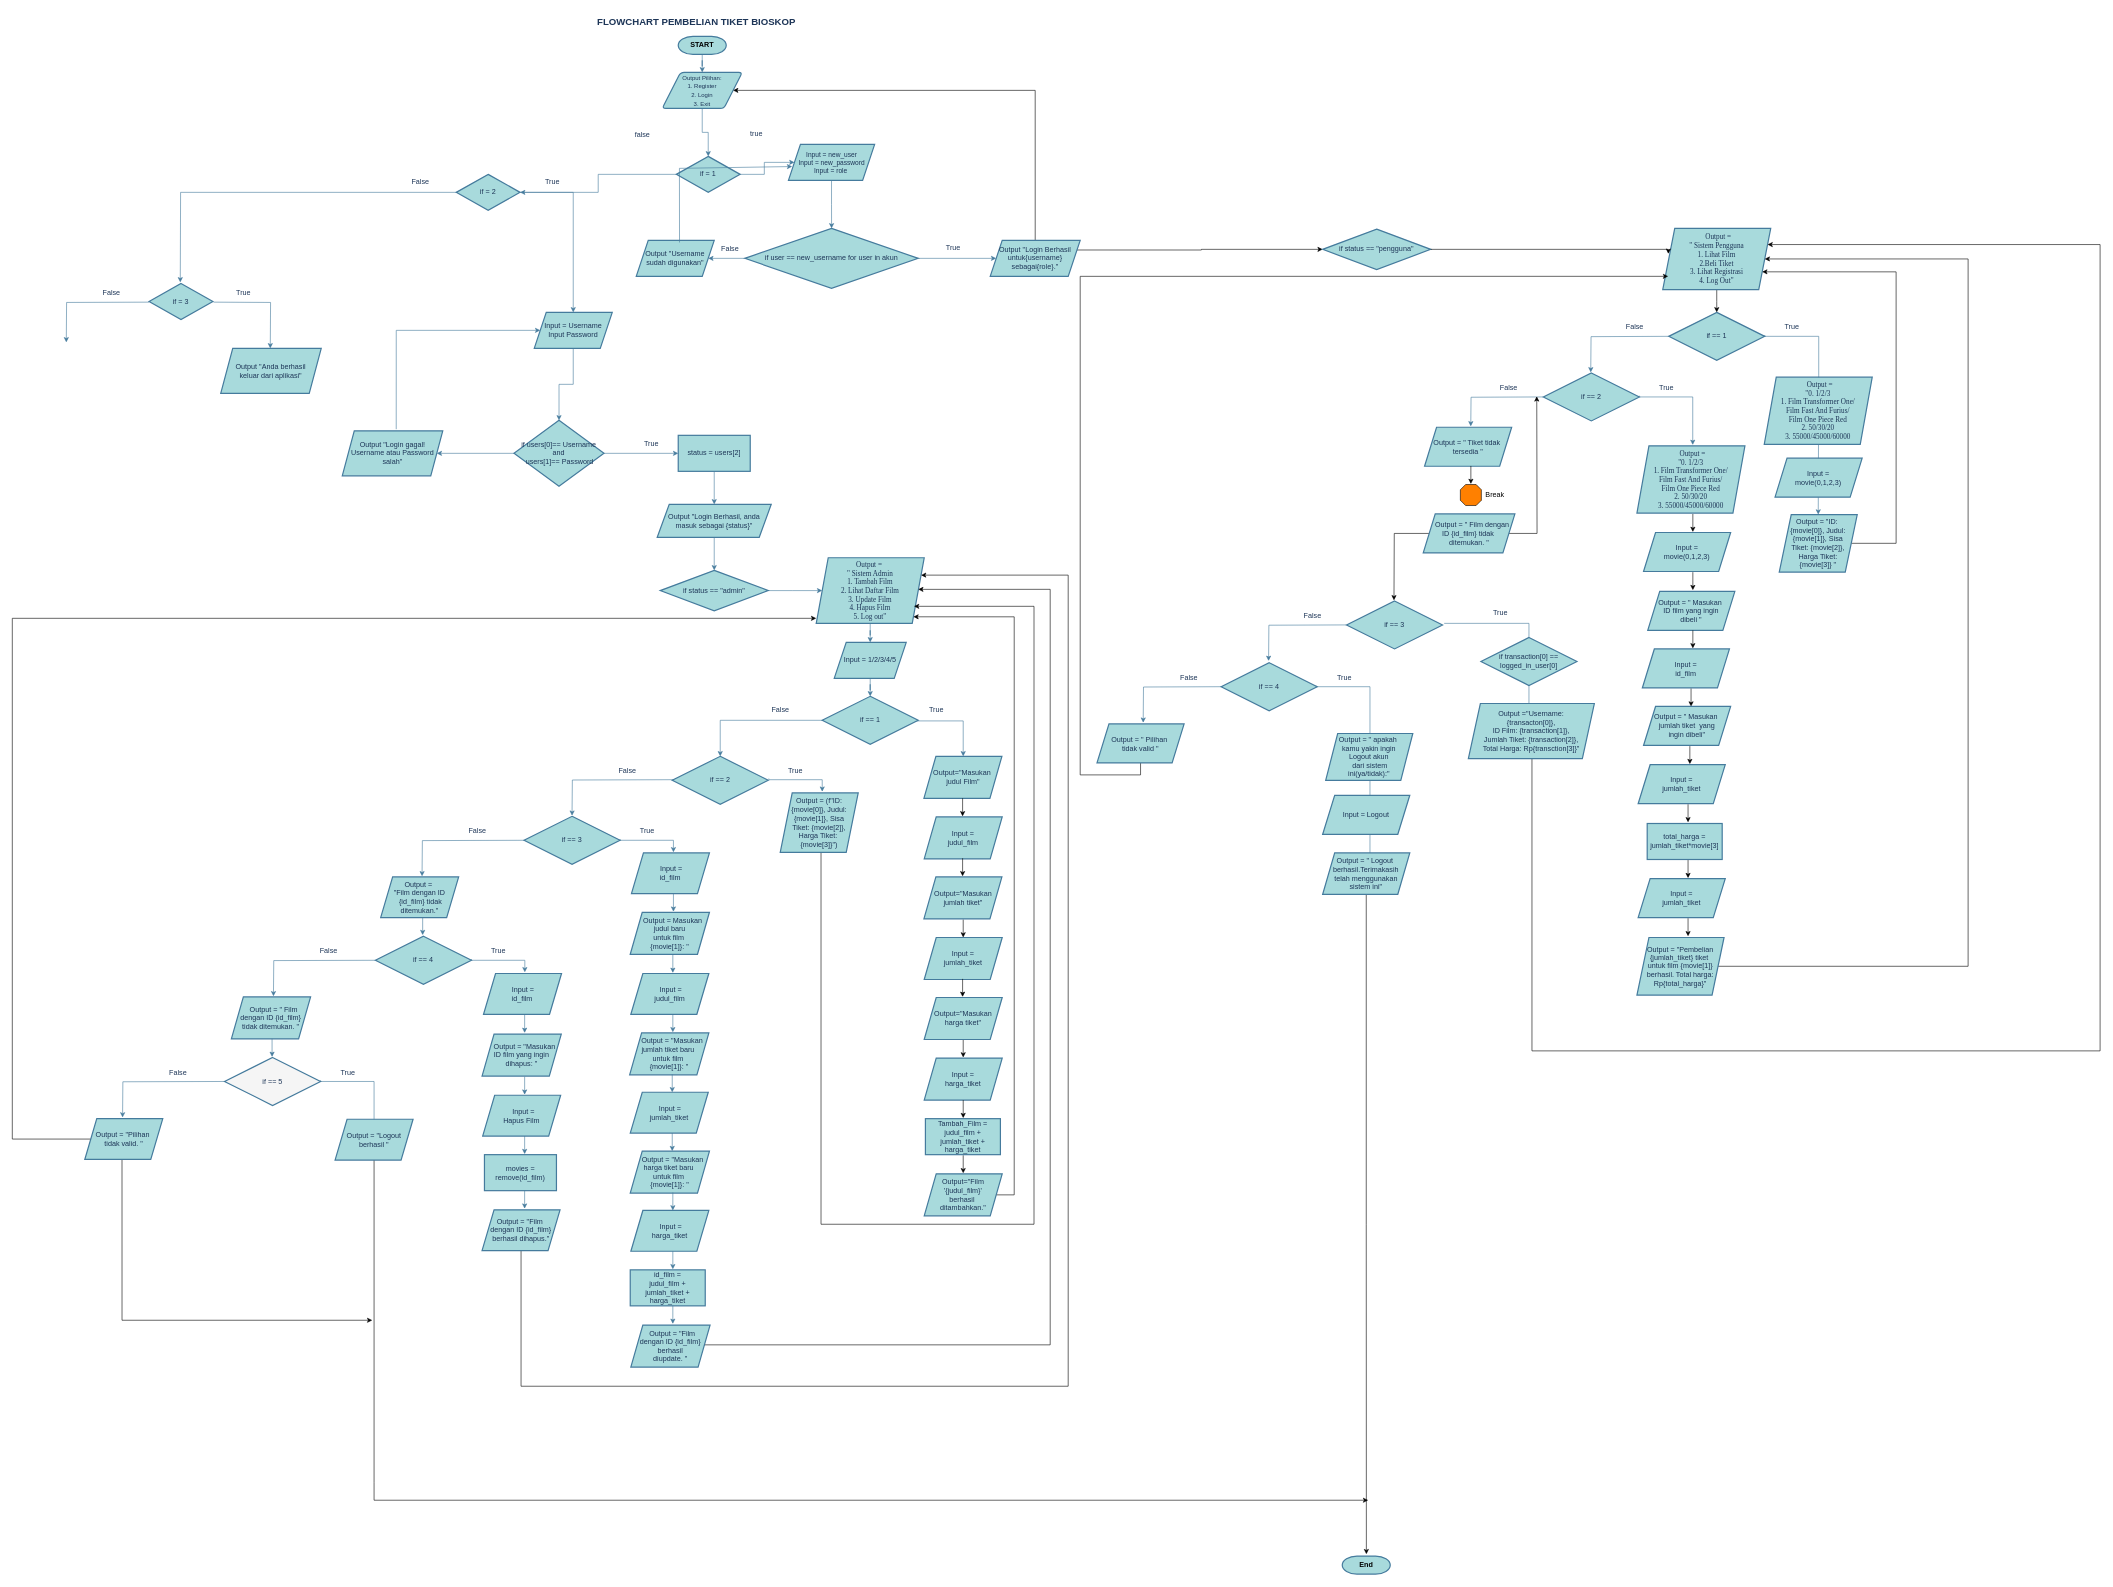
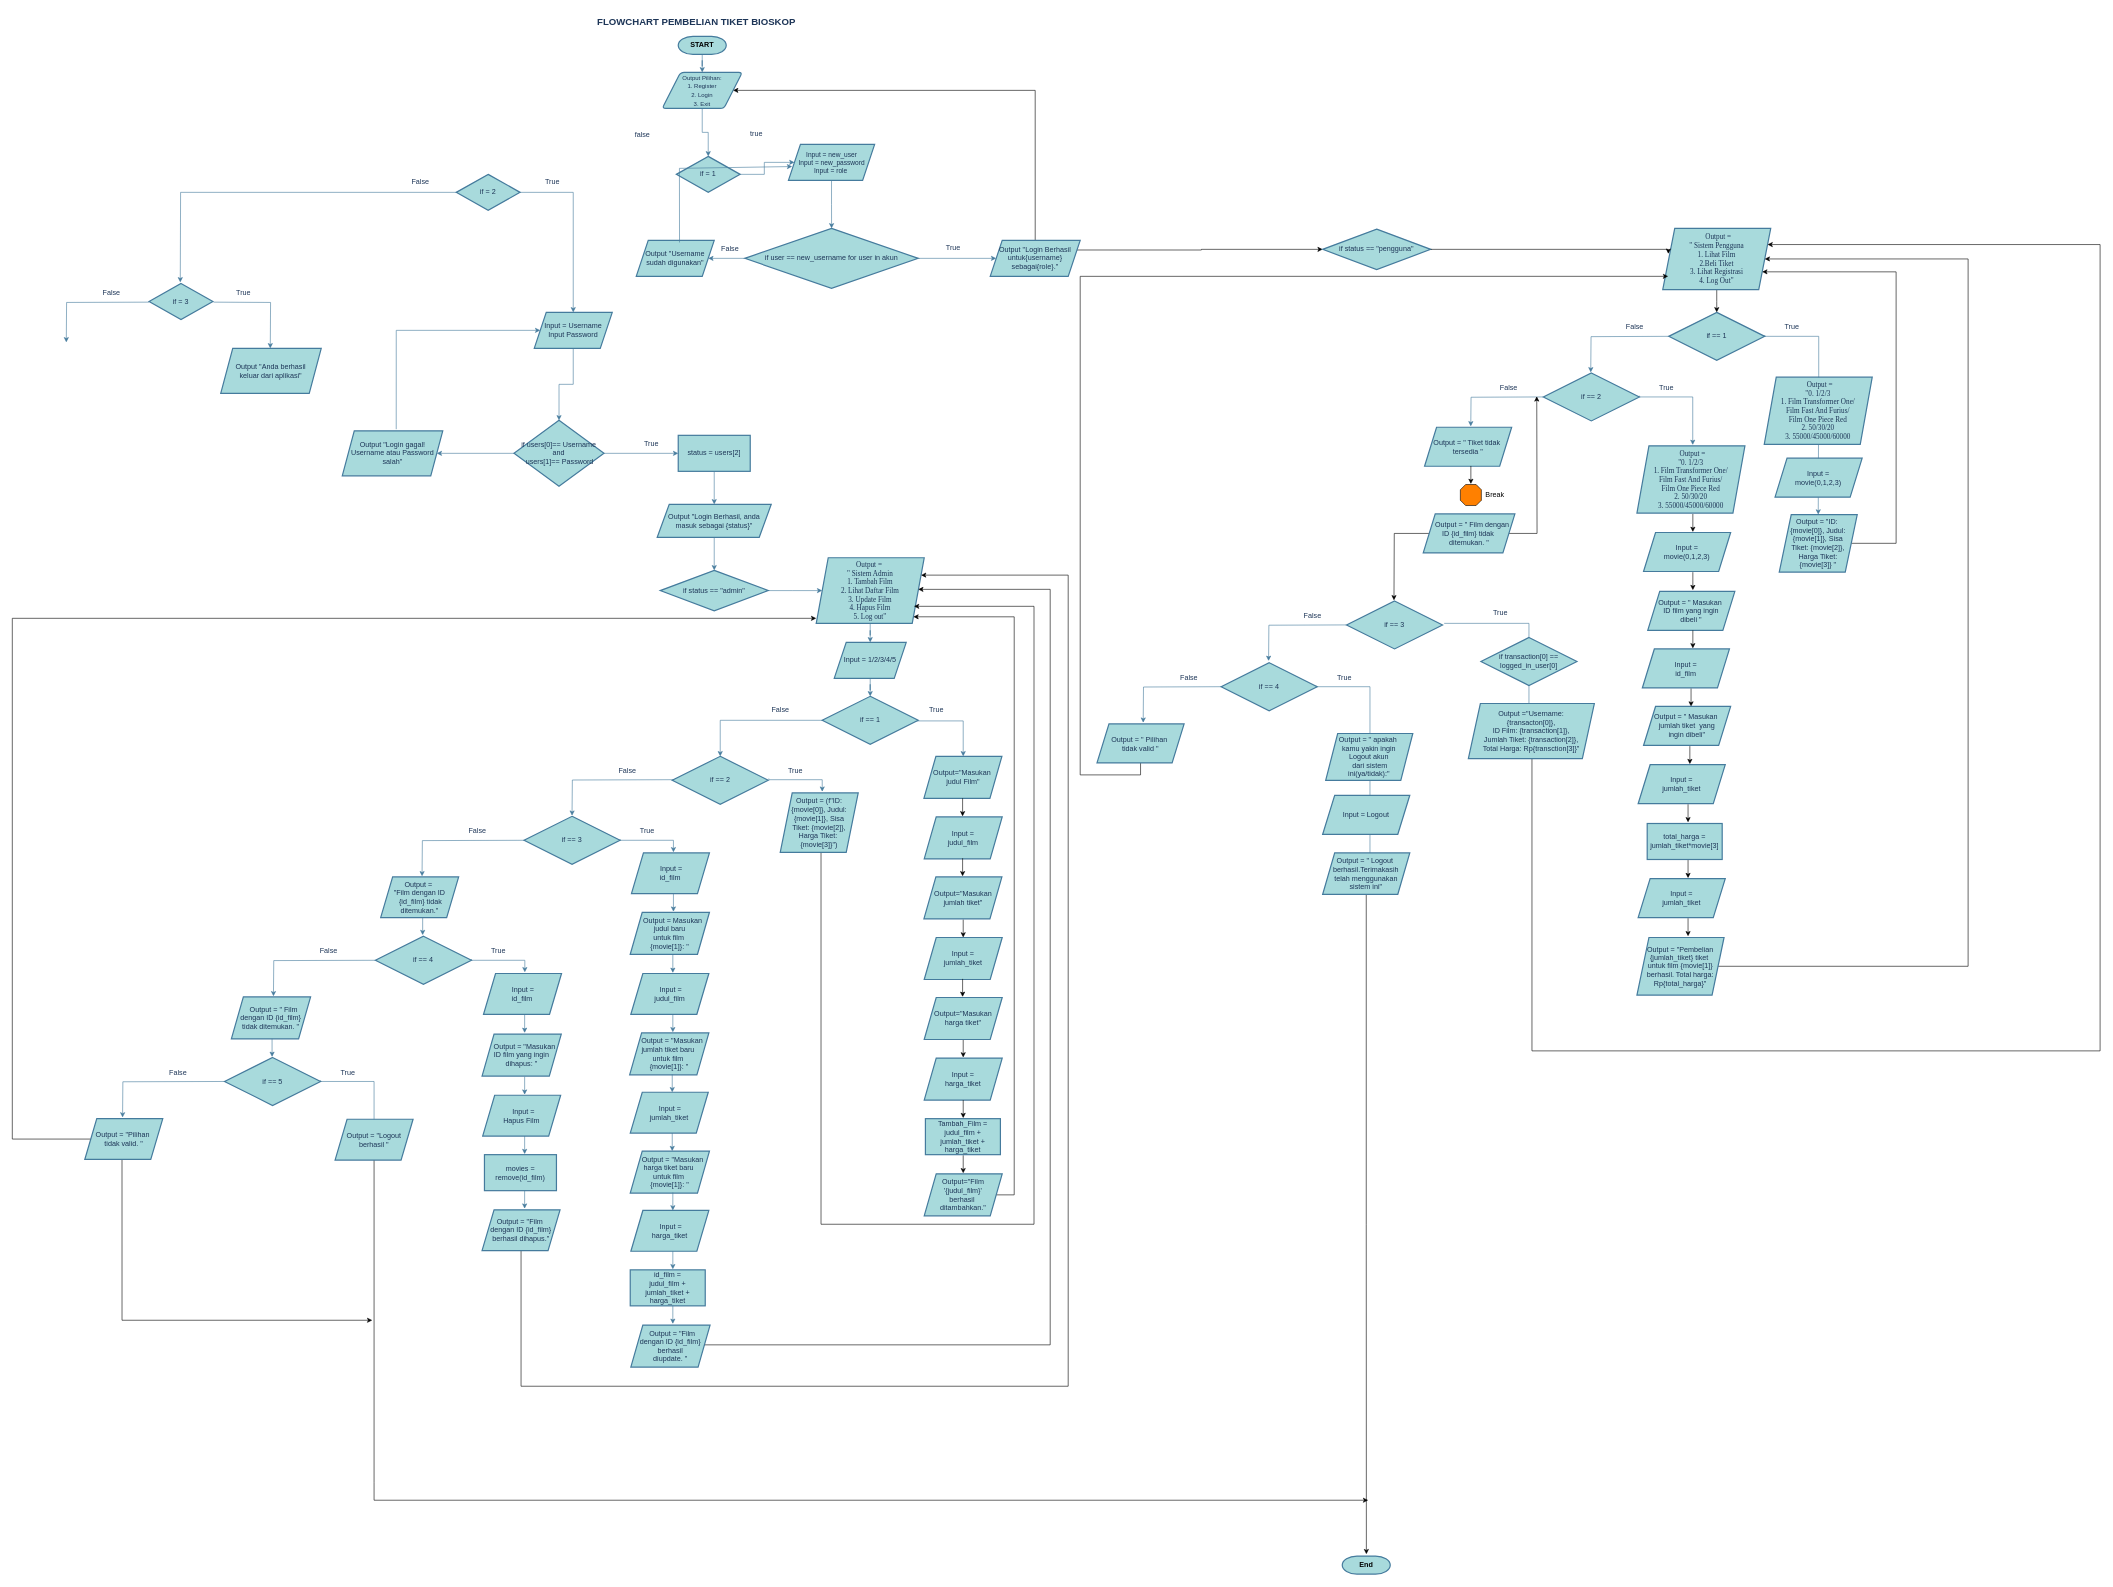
(617, 174) -> none
(273, 1082) -> (273, 1082)
